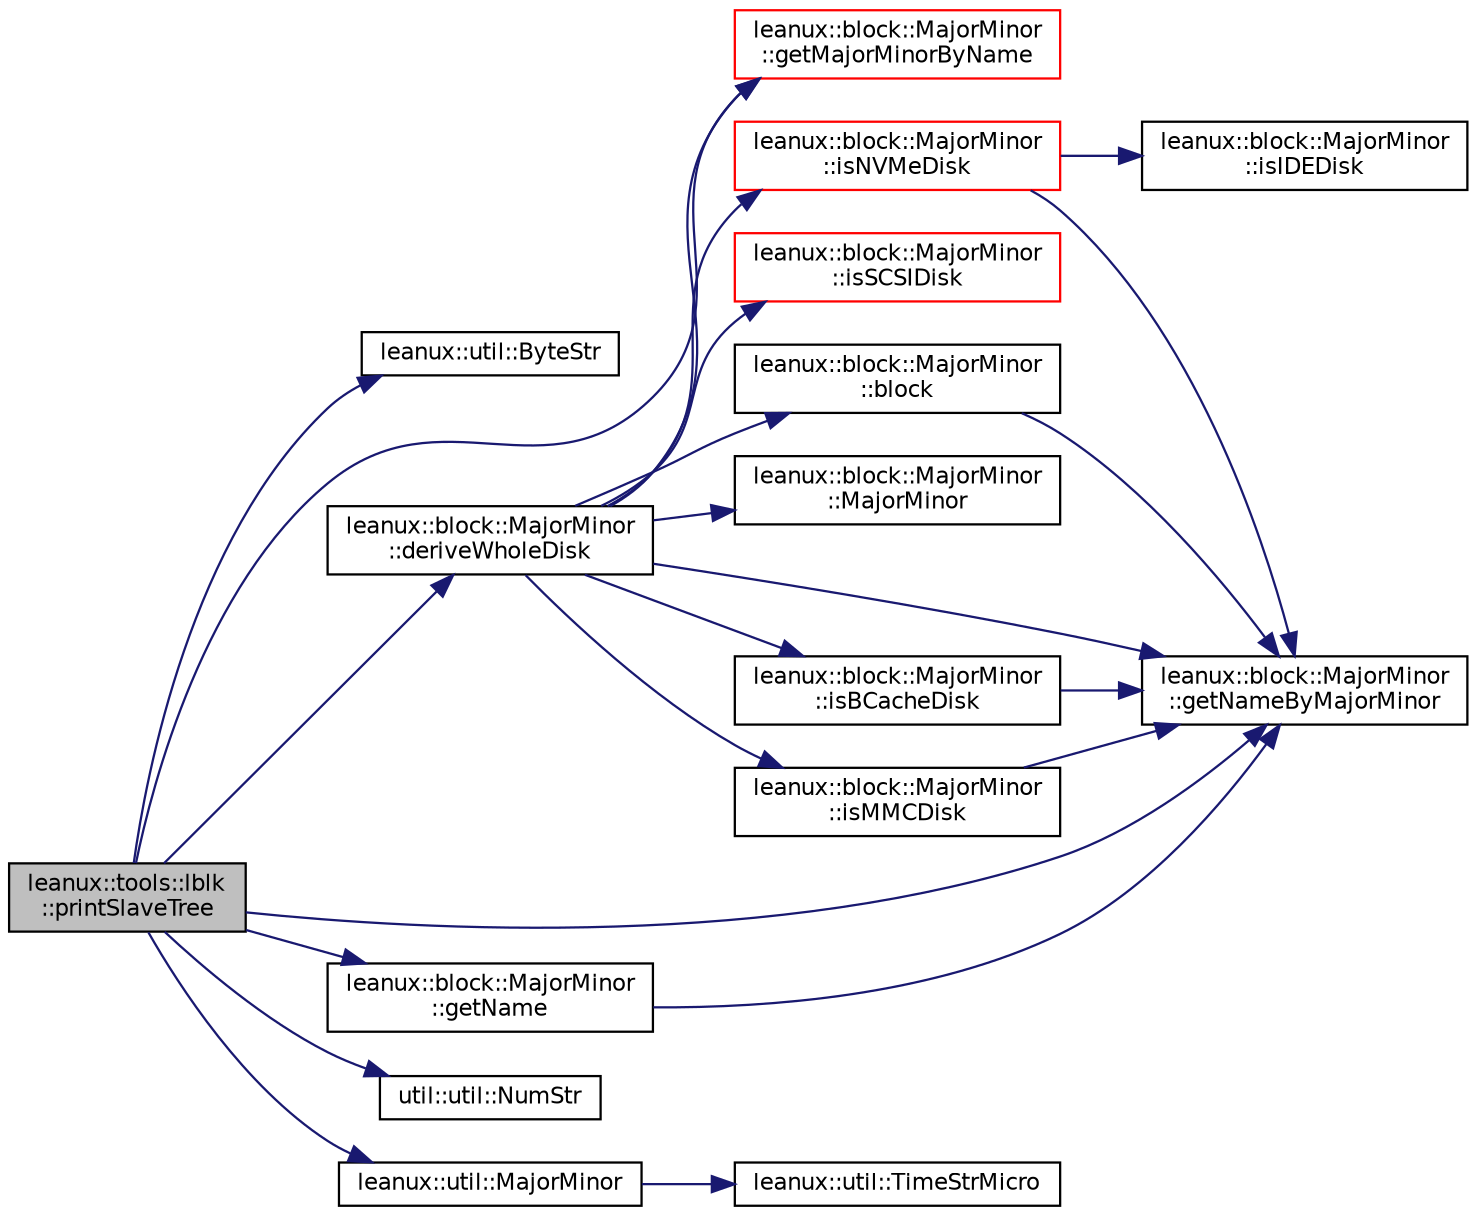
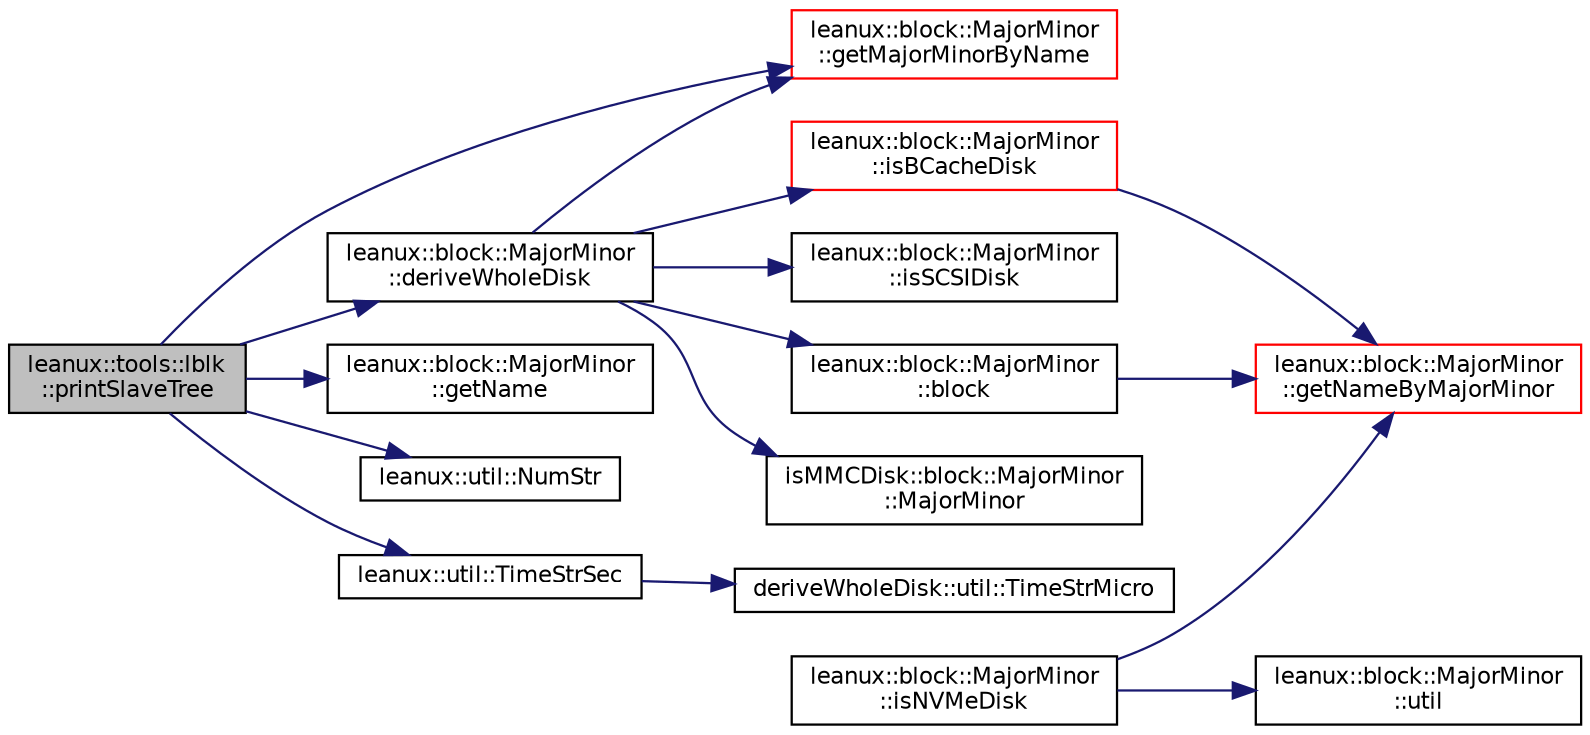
(897, 156) -> (954, 690)
(1305, 156) -> (1418, 690)
(897, 267) -> (954, 267)
(490, 354) -> none
(692, 365) -> none
(897, 490) -> (954, 490)
(898, 604) -> none
(897, 690) -> (954, 156)
(1305, 690) -> (1418, 379)
(897, 802) -> none
(767, 916) -> none
(998, 959) -> none
(490, 1098) -> (490, 479)
(490, 1184) -> (490, 577)
(897, 1184) -> (954, 590)
